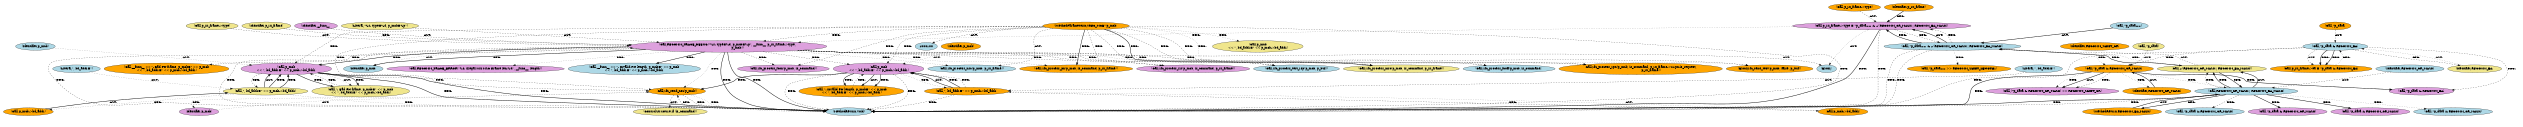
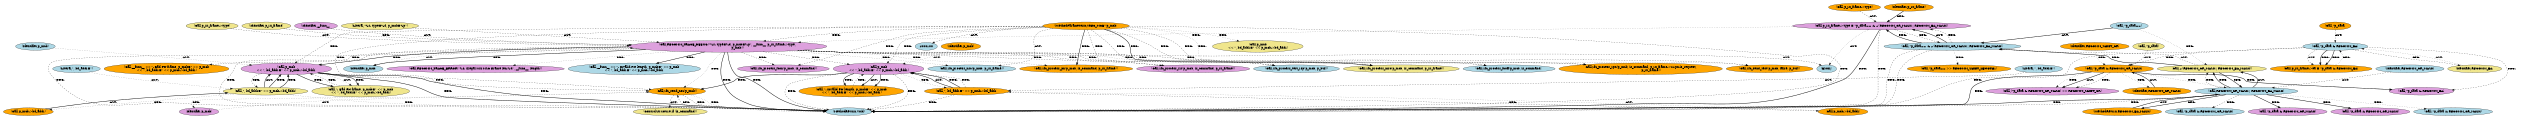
(2117, 56) -> (2173, 44)
(1770, 69) -> (1770, 69)
